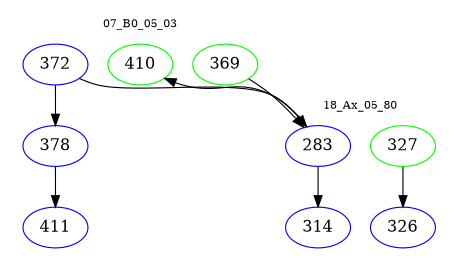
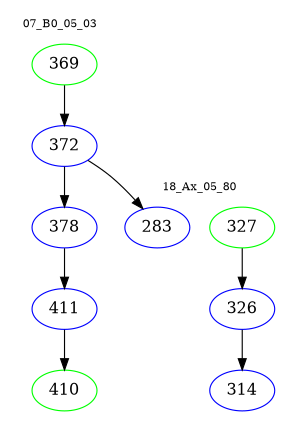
(247, 87) -> (65, 344)
(274, 97) -> (65, 100)
(318, 181) -> (242, 344)
